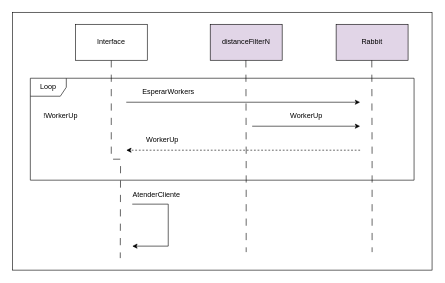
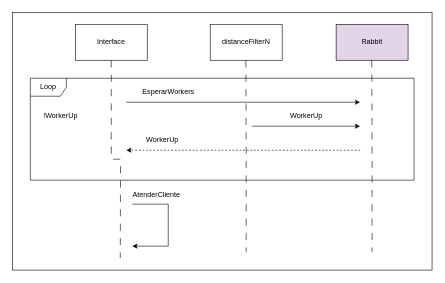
(246, 42) -> (246, 42)
